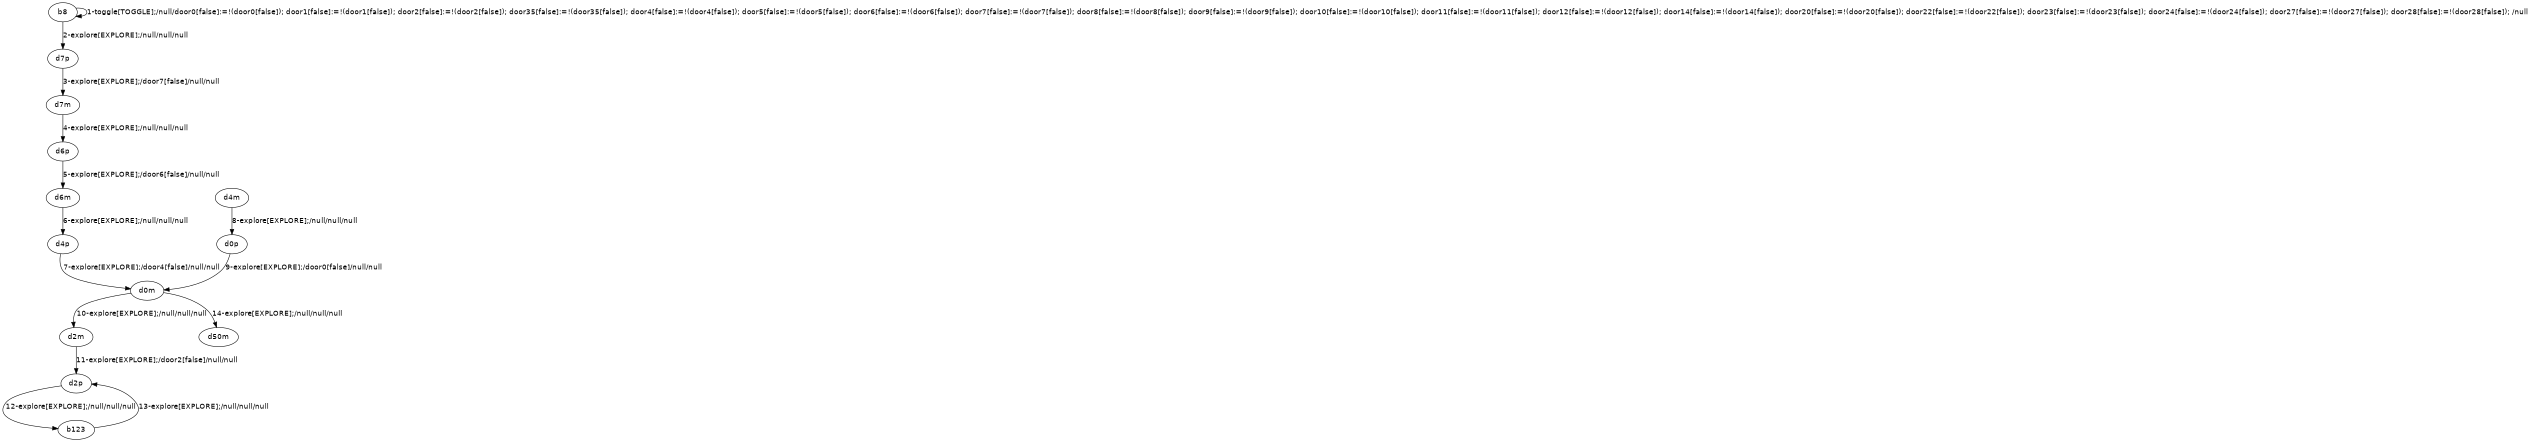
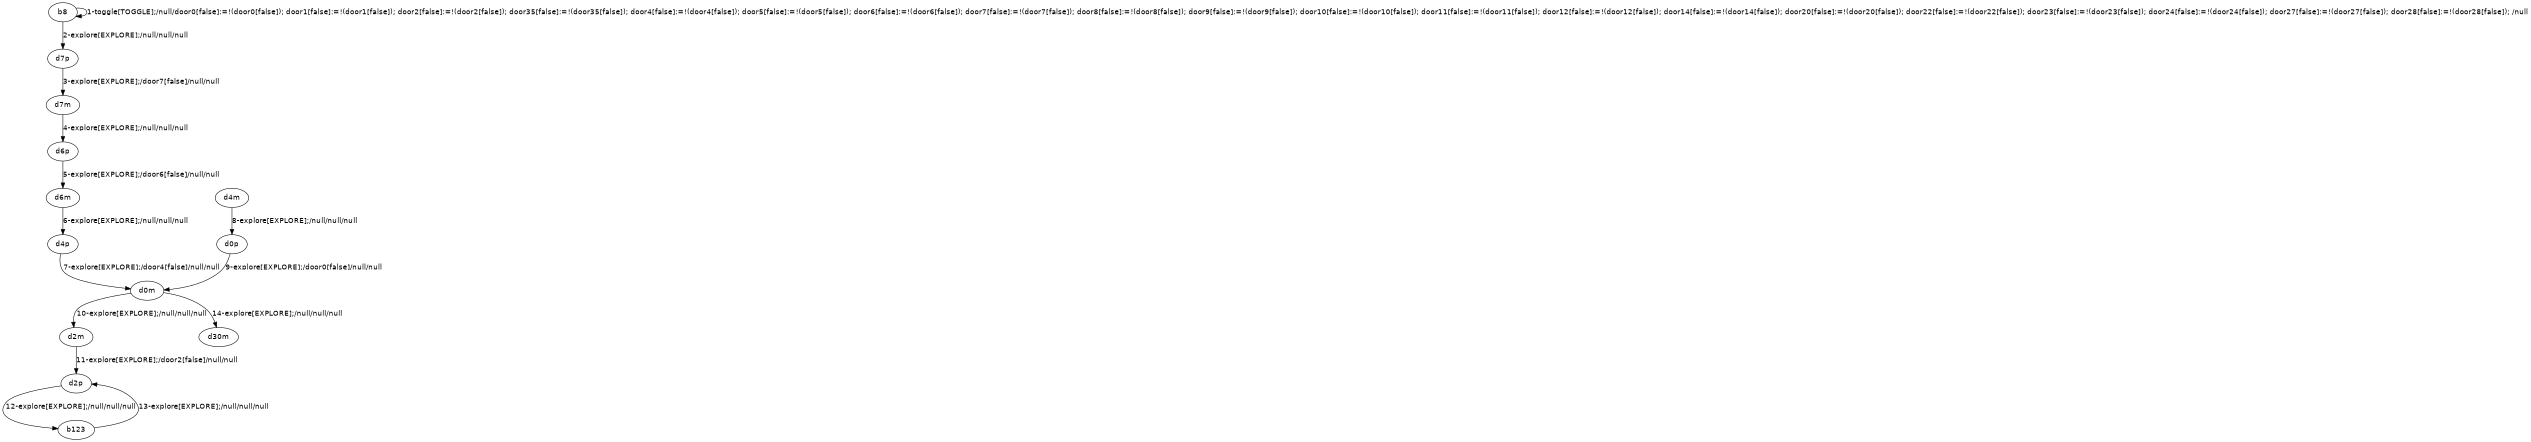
(219, 337) -> (219, 337)
